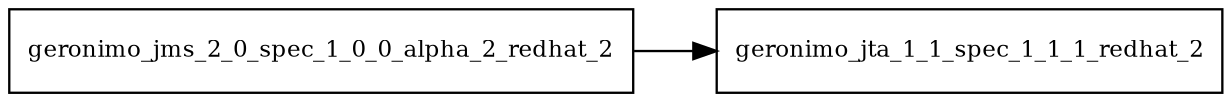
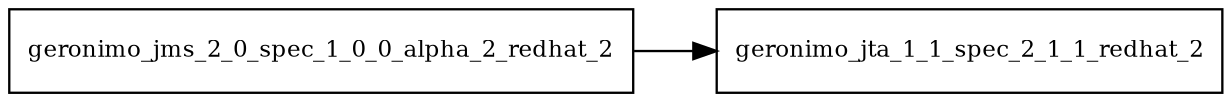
(970, 51) -> (970, 51)
